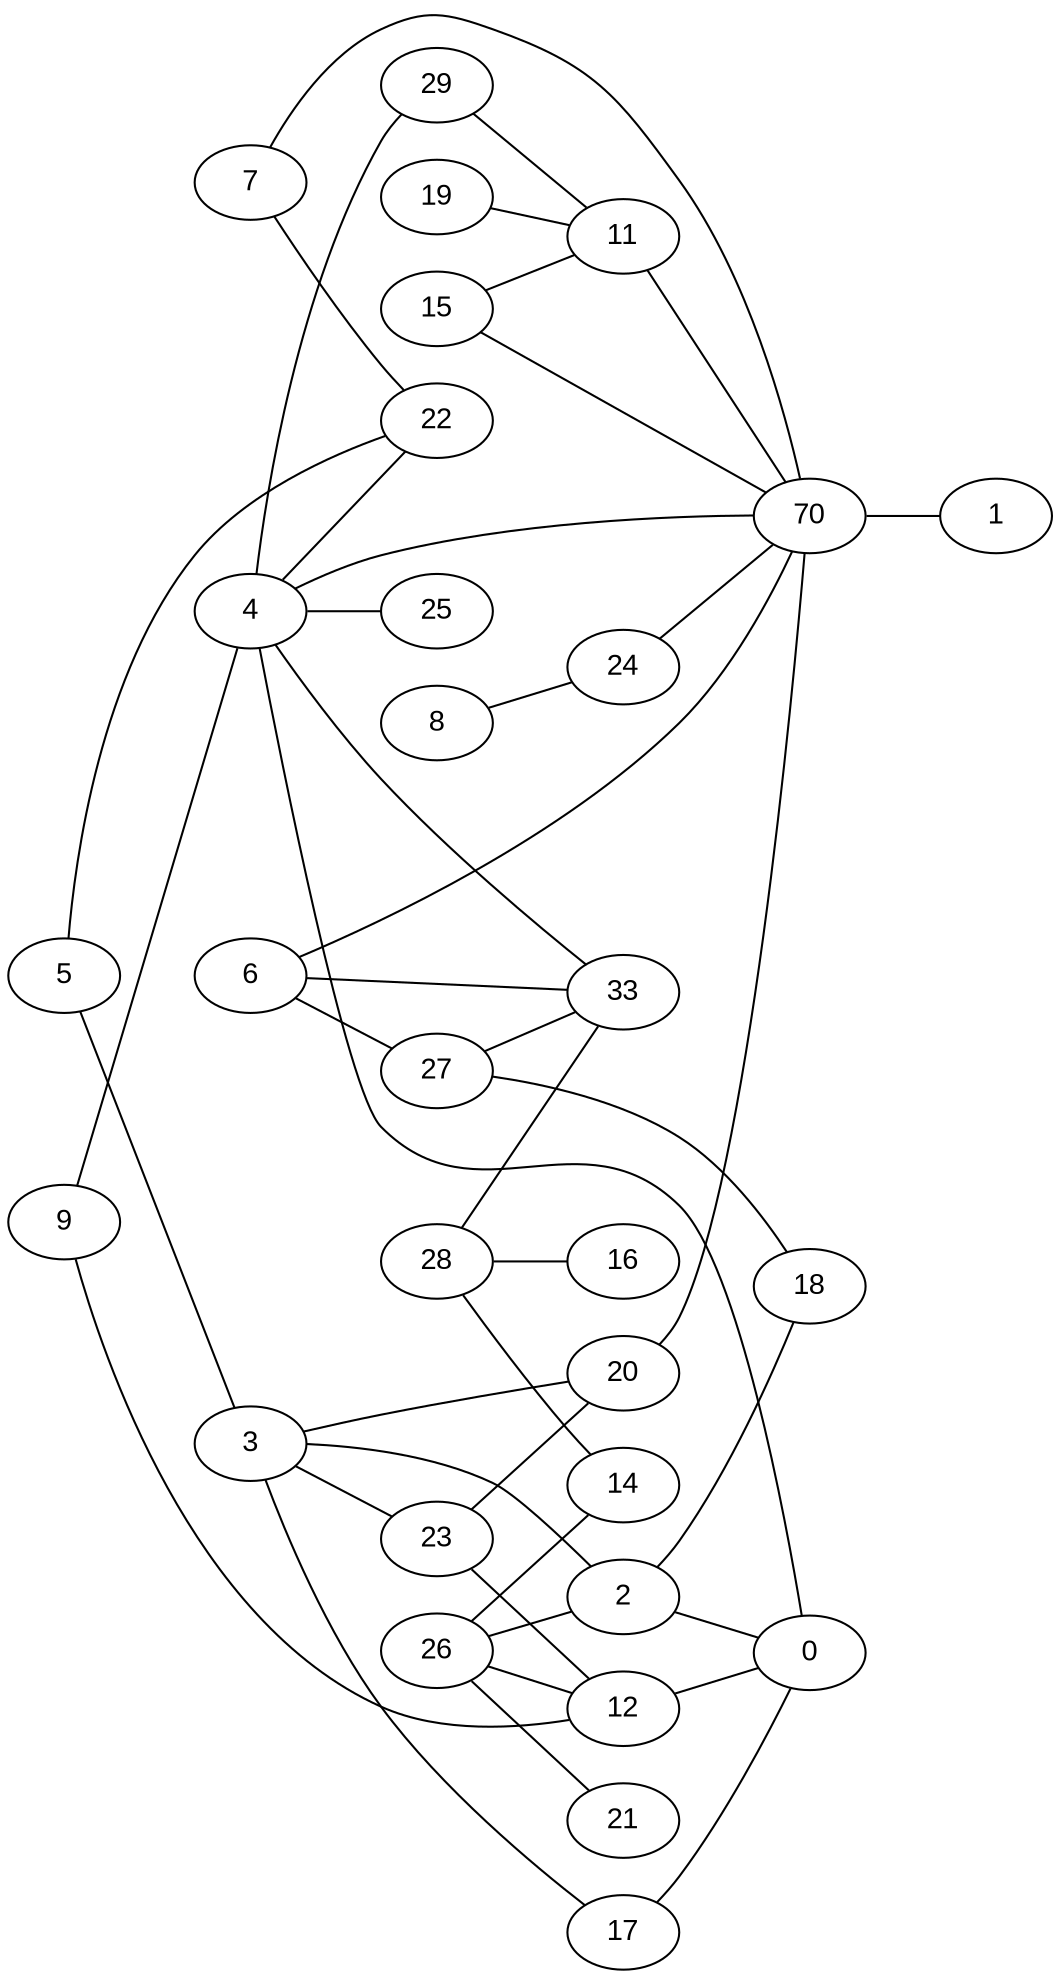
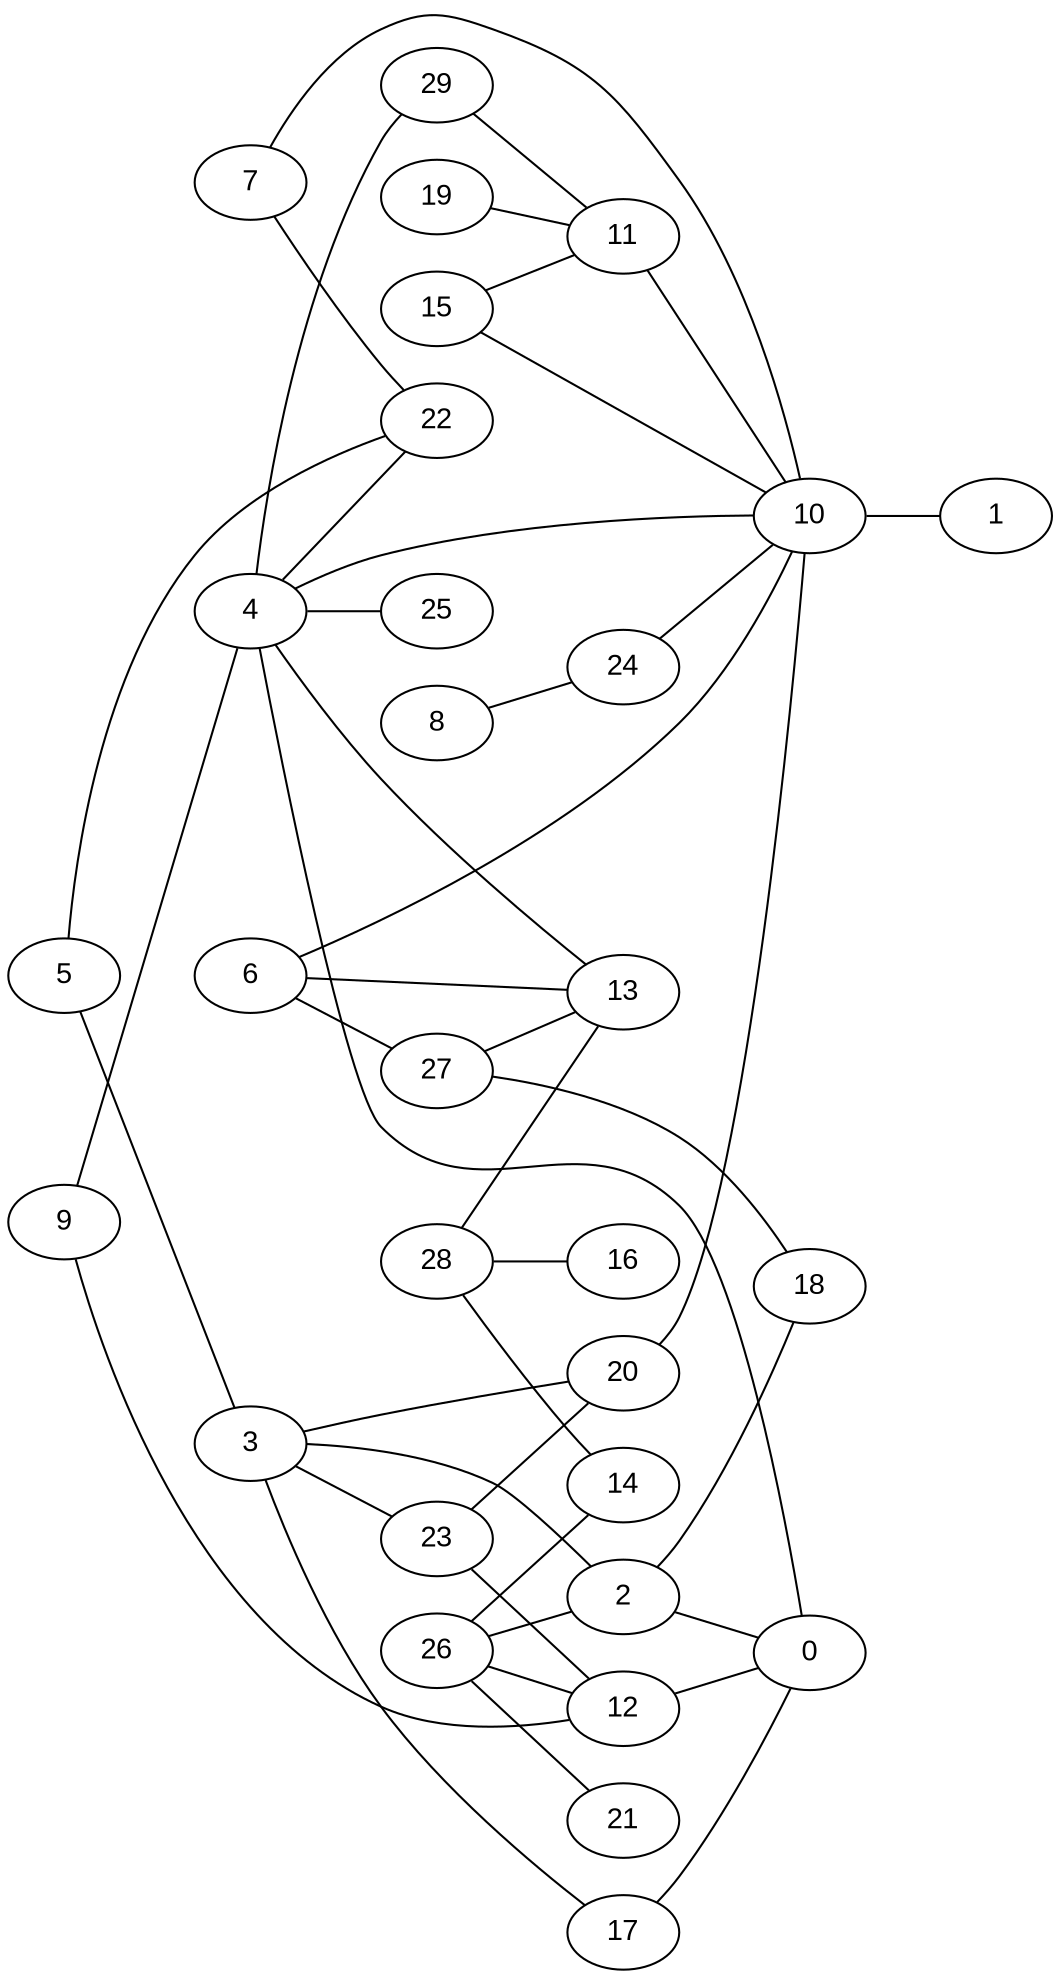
(810, 516) -> (810, 516)
(623, 992) -> (623, 992)
